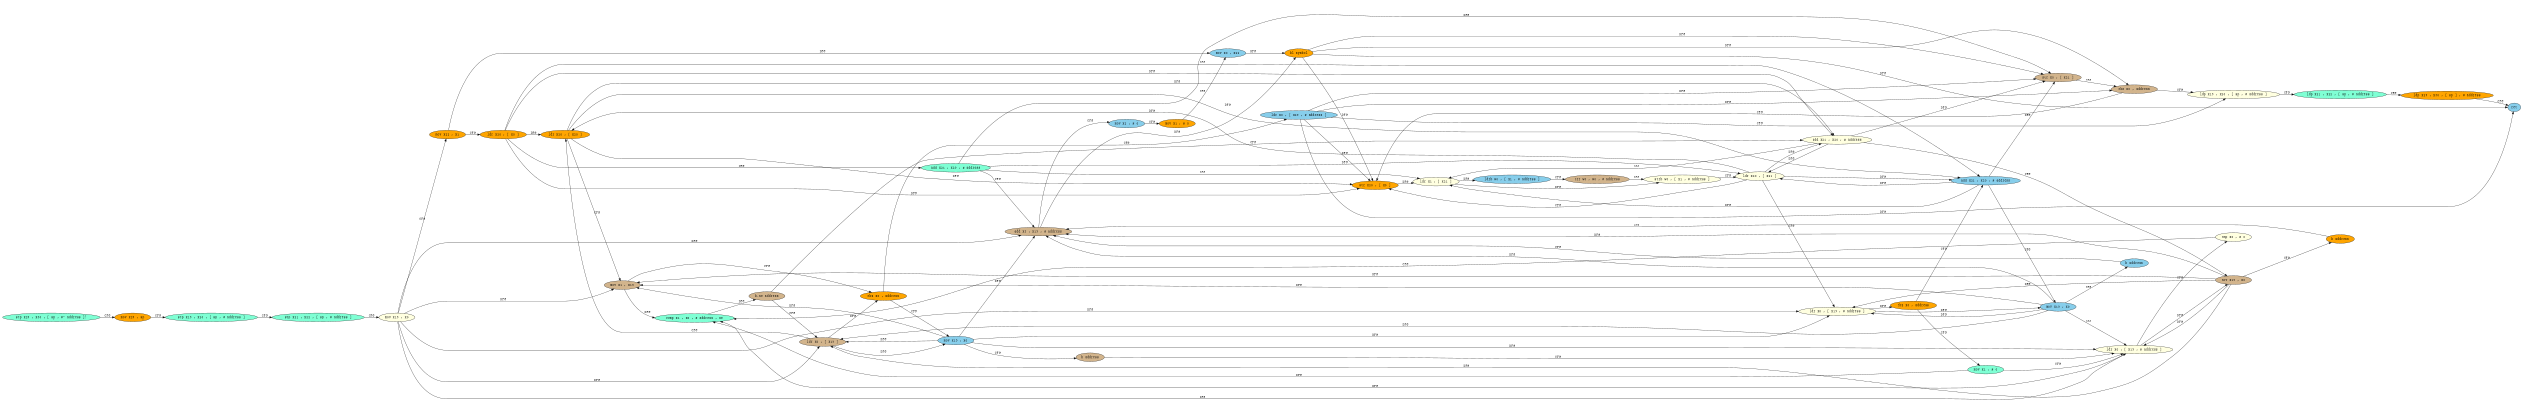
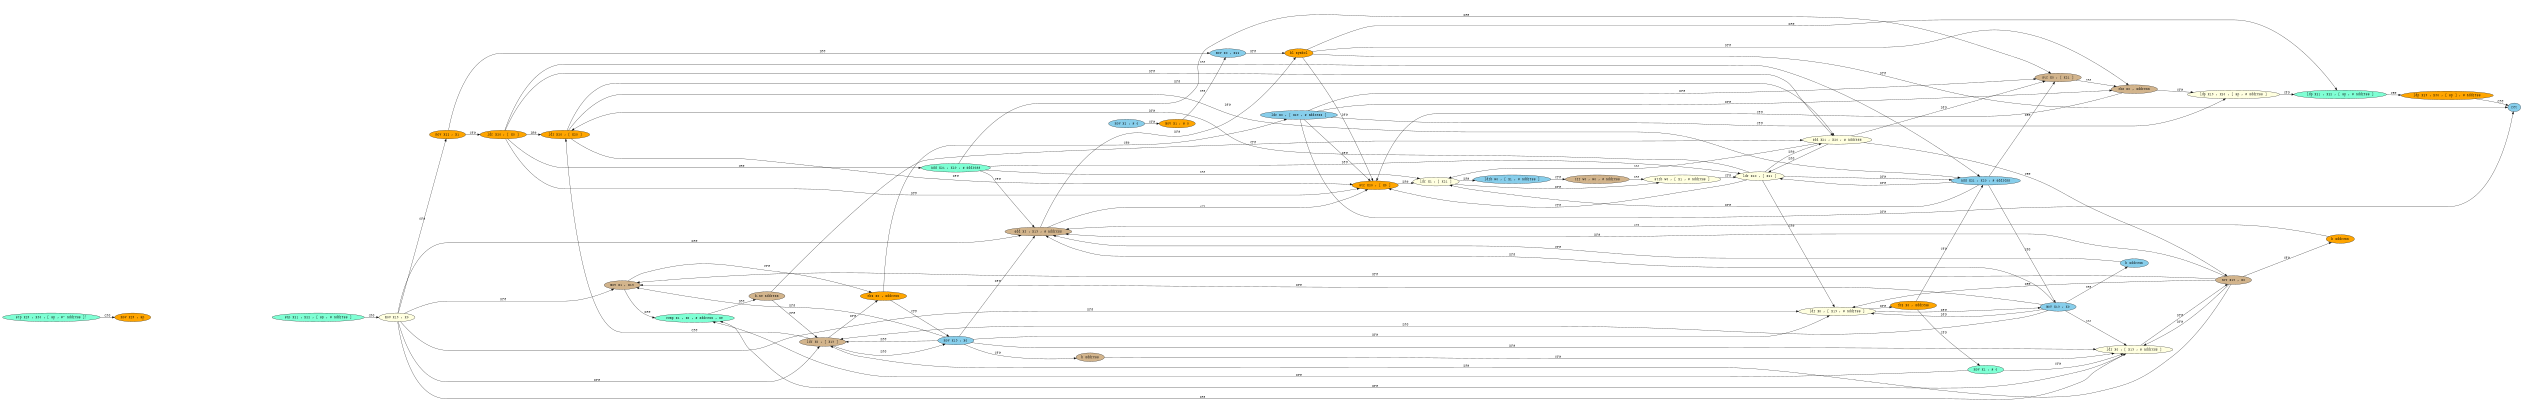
(1675, 36) -> (1832, 25)
(1055, 160) -> (1206, 207)
(593, 209) -> none
(2233, 237) -> none
(211, 317) -> none
